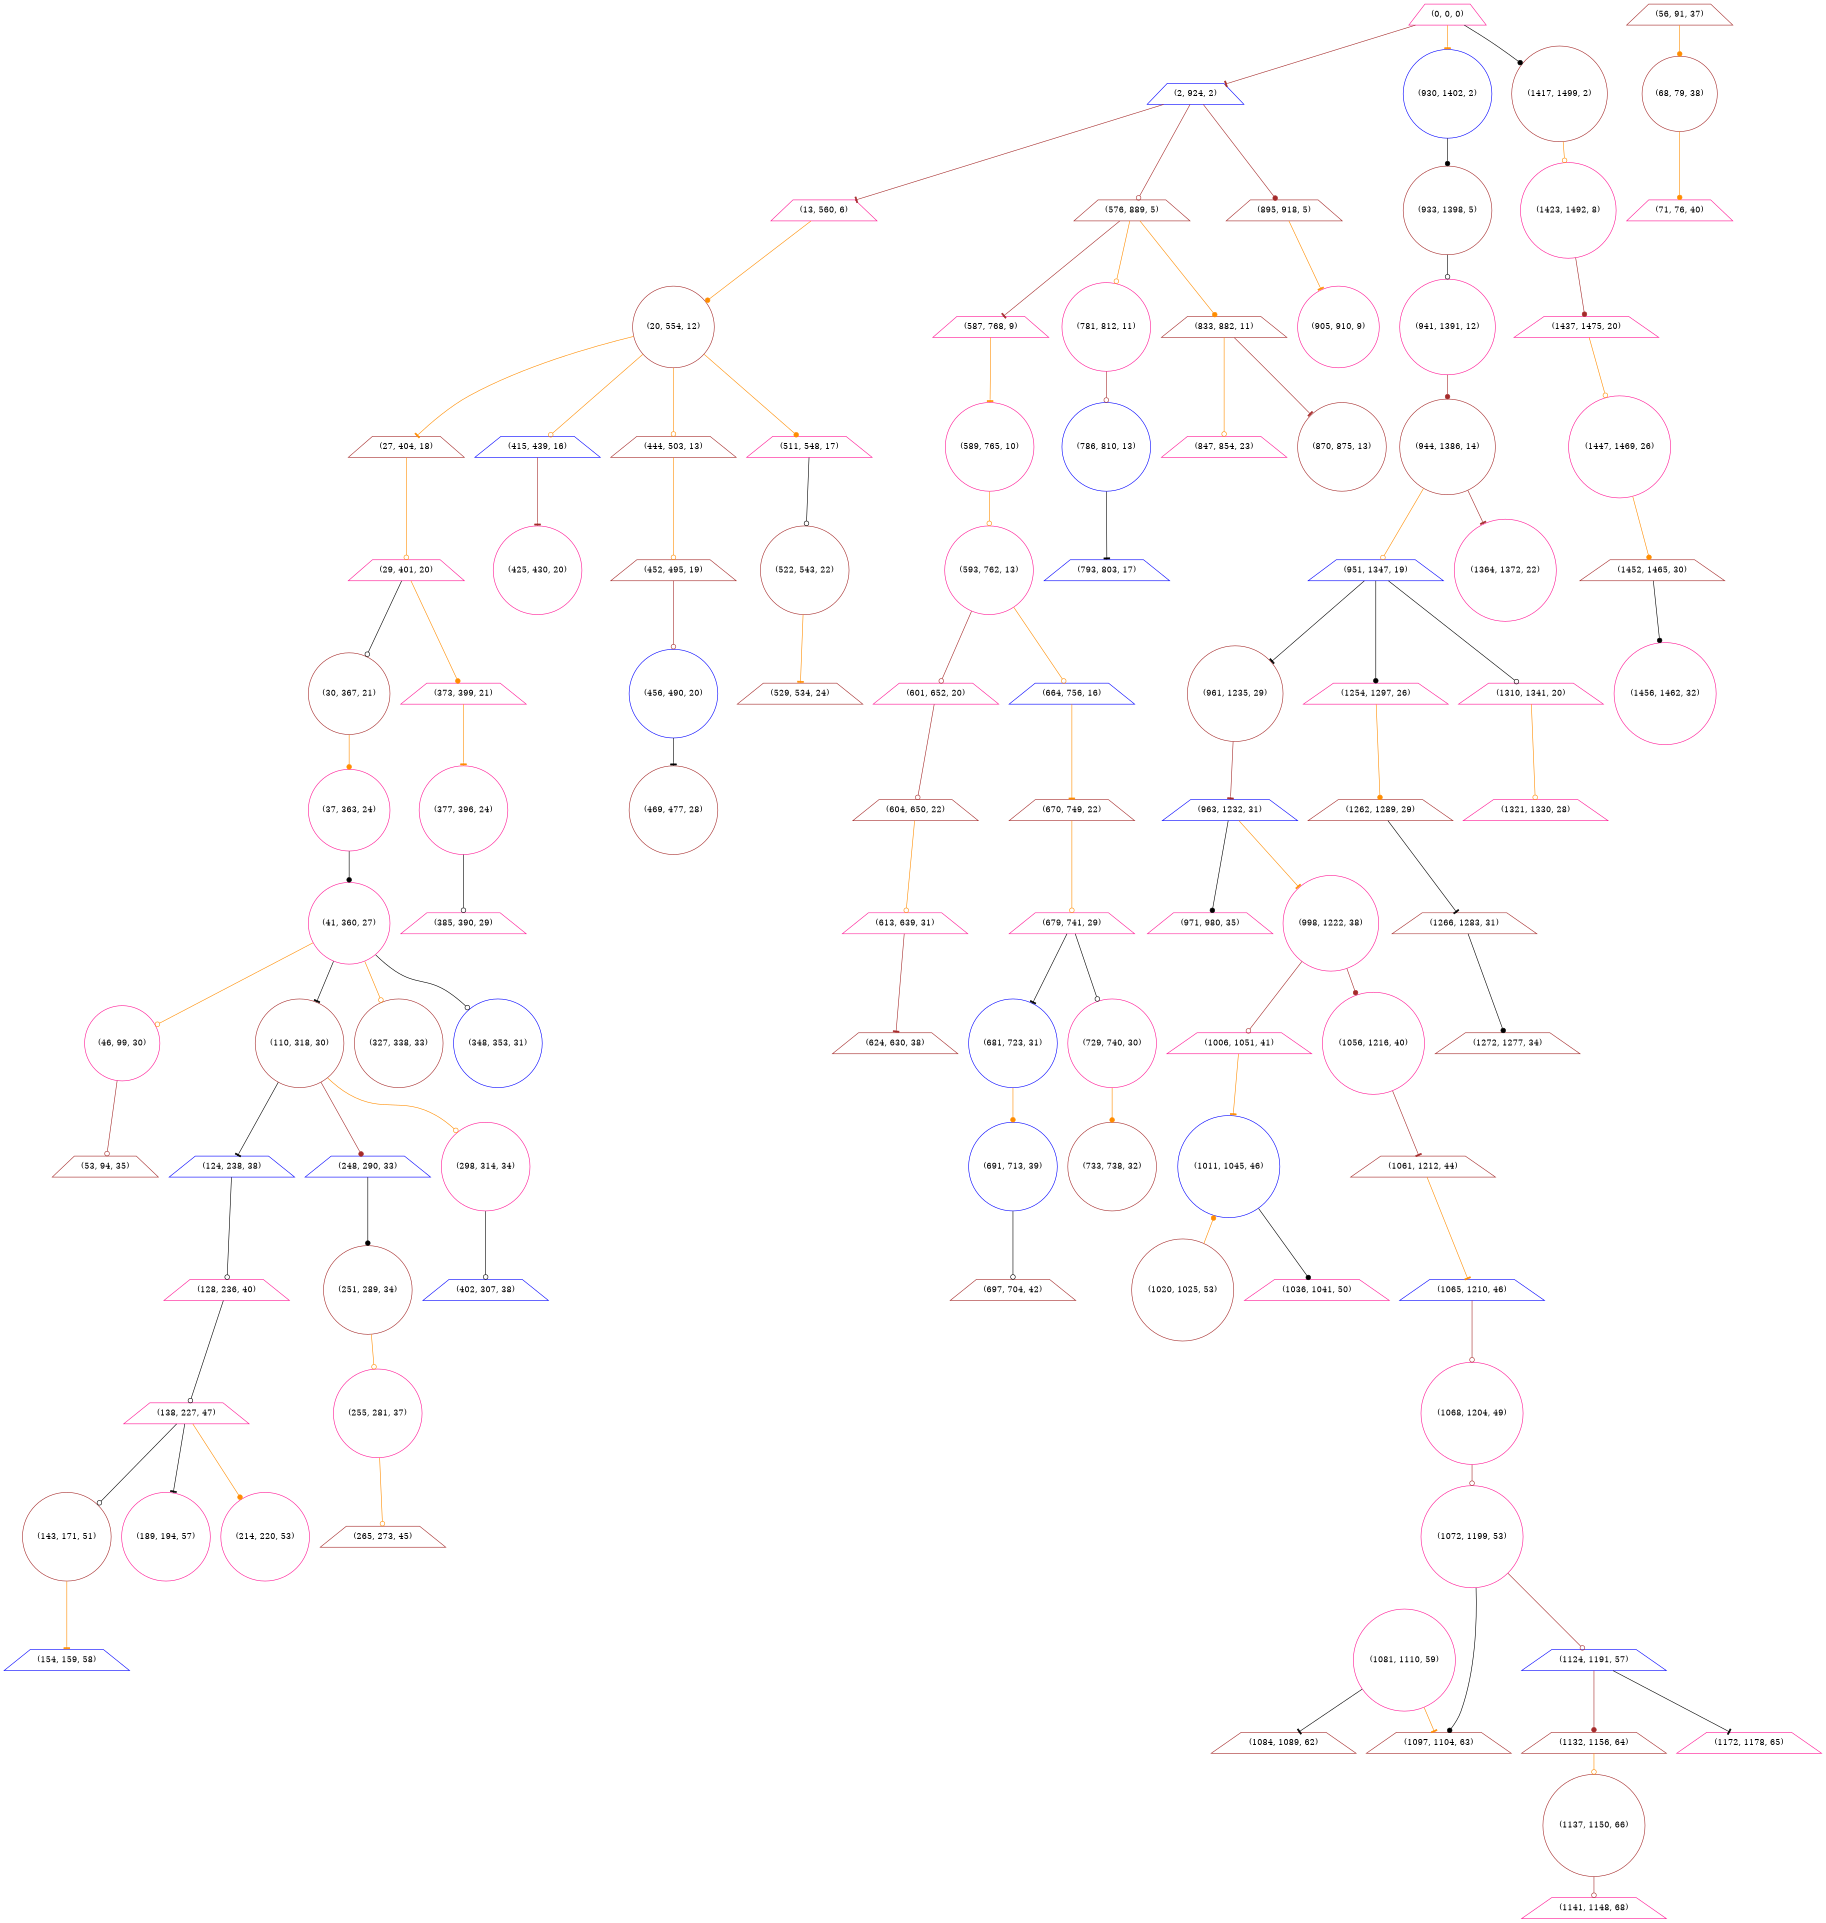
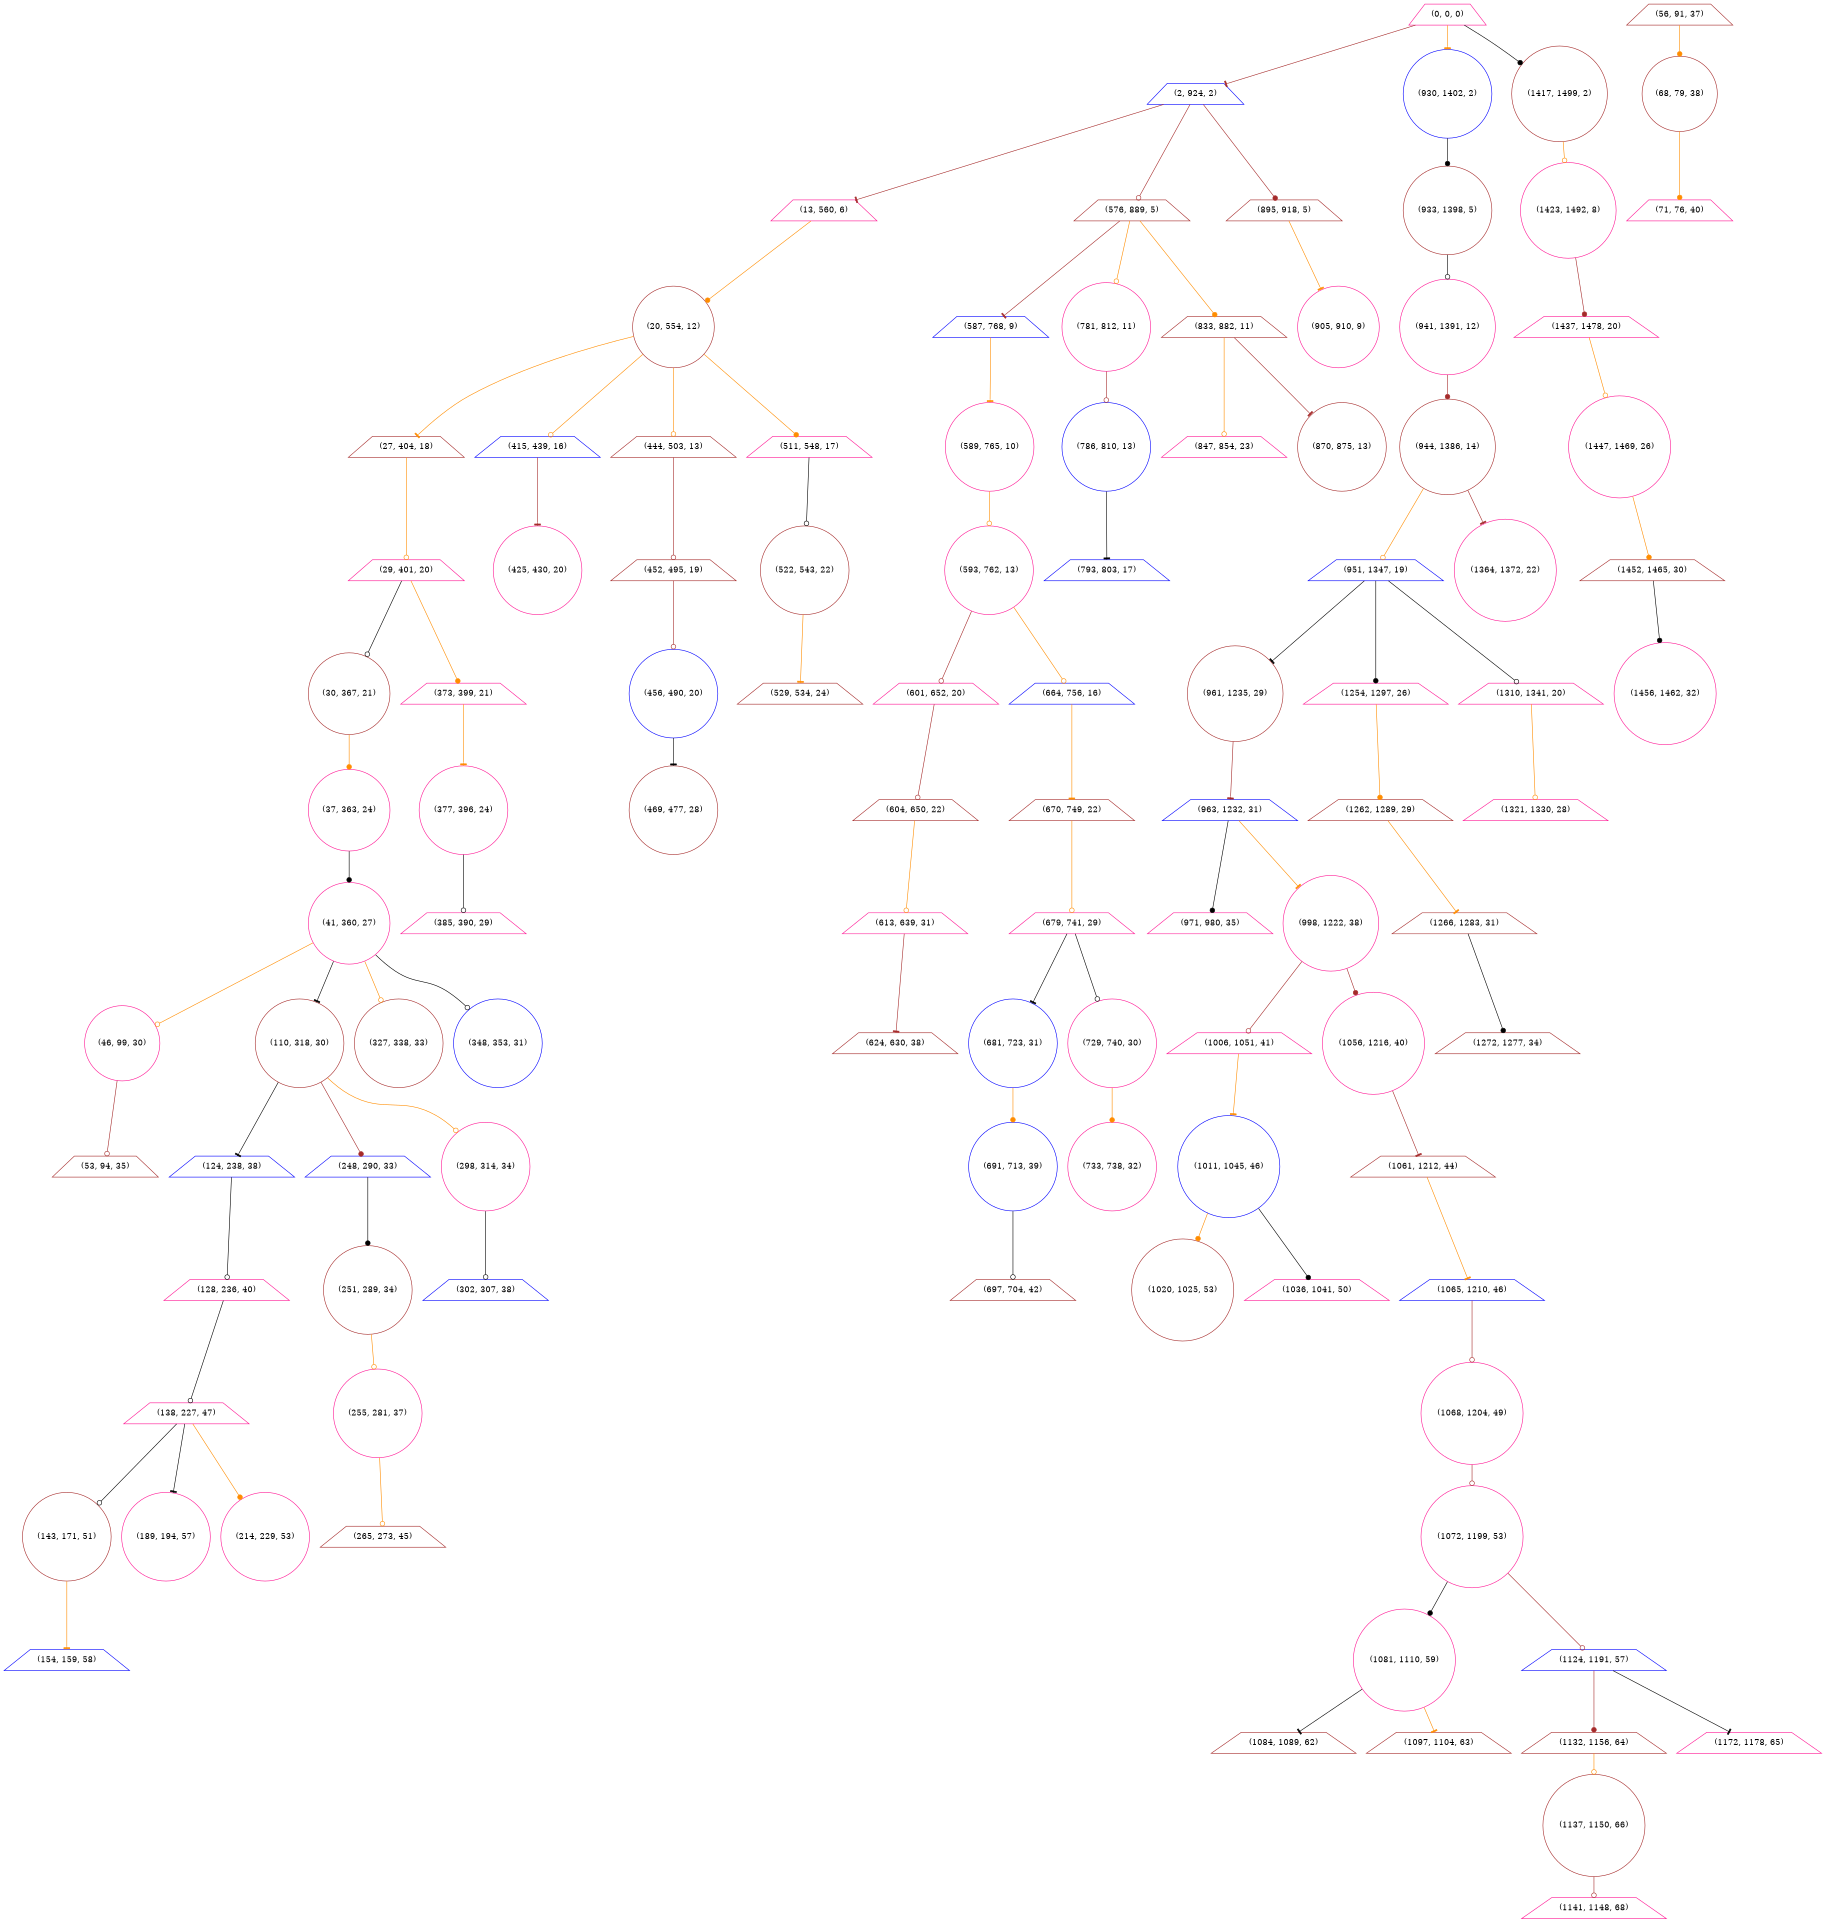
(991, 327) -> (991, 327)
(1586, 327) -> (1586, 327)
(673, 506) -> (673, 506)
(1422, 866) -> (1422, 866)
(1112, 1167) -> (1112, 1167)
(1208, 1232) -> (1203, 1225)
(486, 1290) -> (486, 1290)
(265, 1537) -> (265, 1537)
(1473, 1660) -> (1439, 1596)
